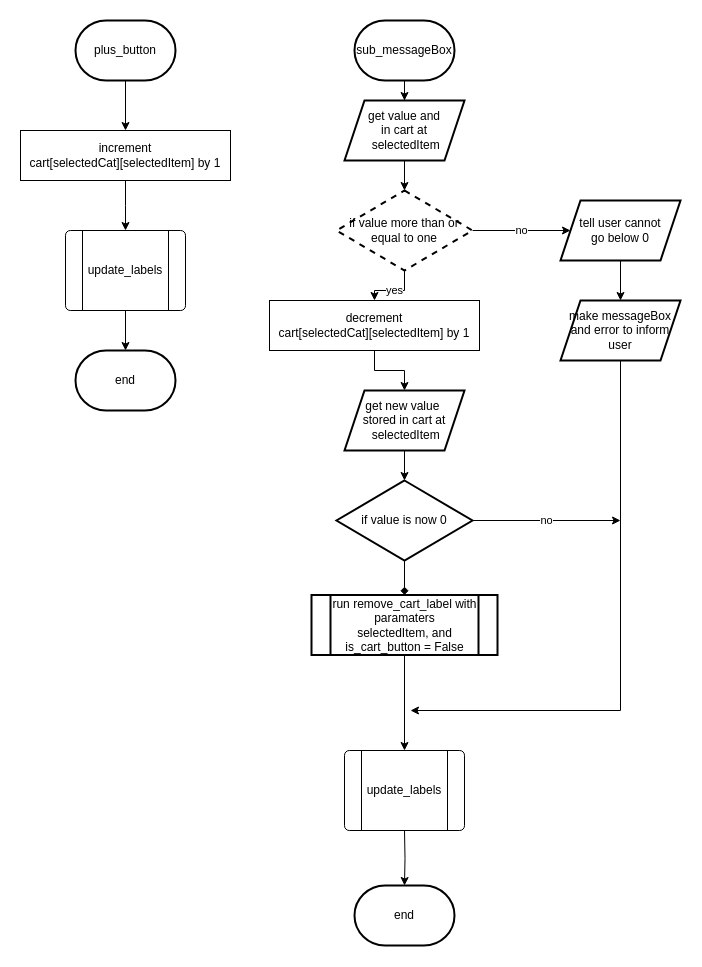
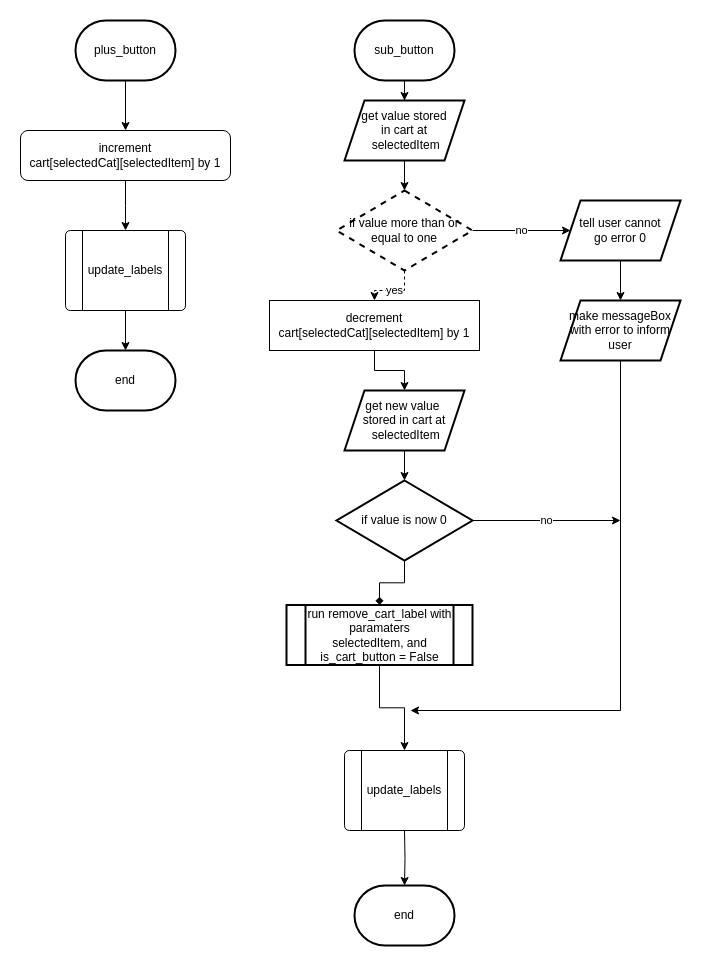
(405, 51) -> (405, 51)
(405, 131) -> (405, 131)
(126, 156) -> (126, 156)
(621, 231) -> (621, 231)
(405, 283) -> (405, 283)
(621, 331) -> (621, 331)
(405, 625) -> (380, 635)
